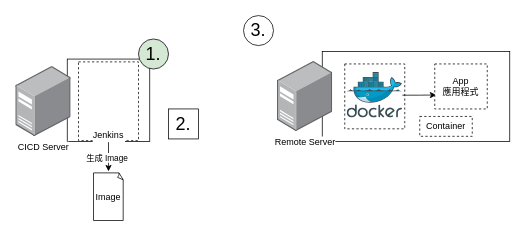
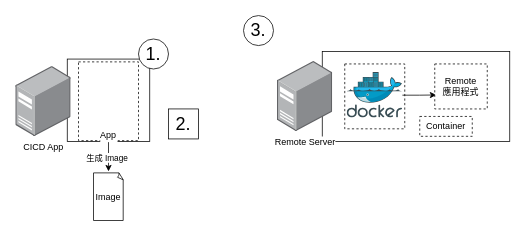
(153, 54) -> (153, 54)
(461, 87) -> (461, 87)
(108, 135) -> (108, 135)
(44, 148) -> (44, 148)
